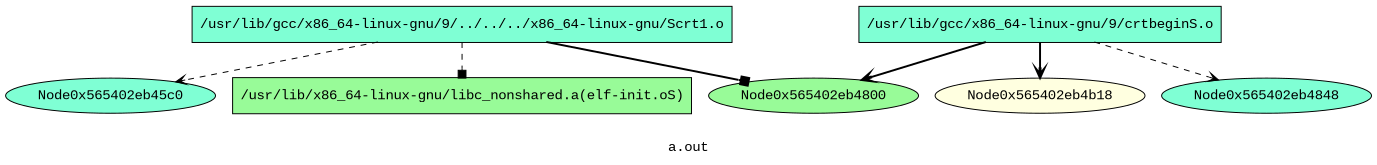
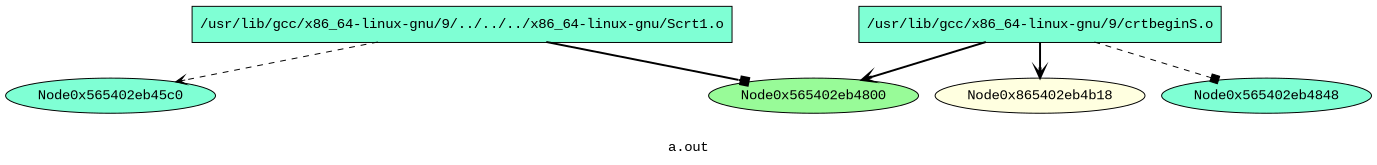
(1152, 60) -> (1152, 60)
(462, 96) -> none
(1040, 96) -> (1040, 96)
